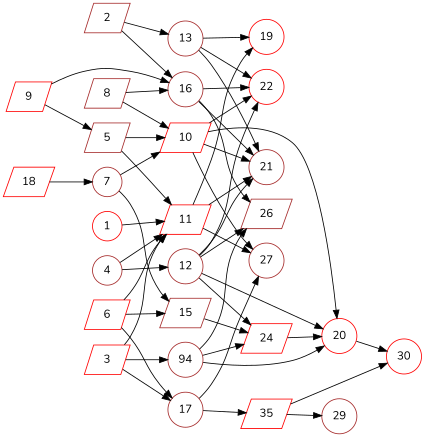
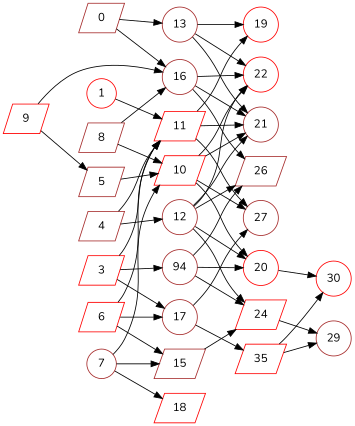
(107, 18) -> (102, 18)
(144, 174) -> none
(67, 182) -> (135, 383)
(107, 270) -> (102, 226)
(300, 337) -> (290, 324)
